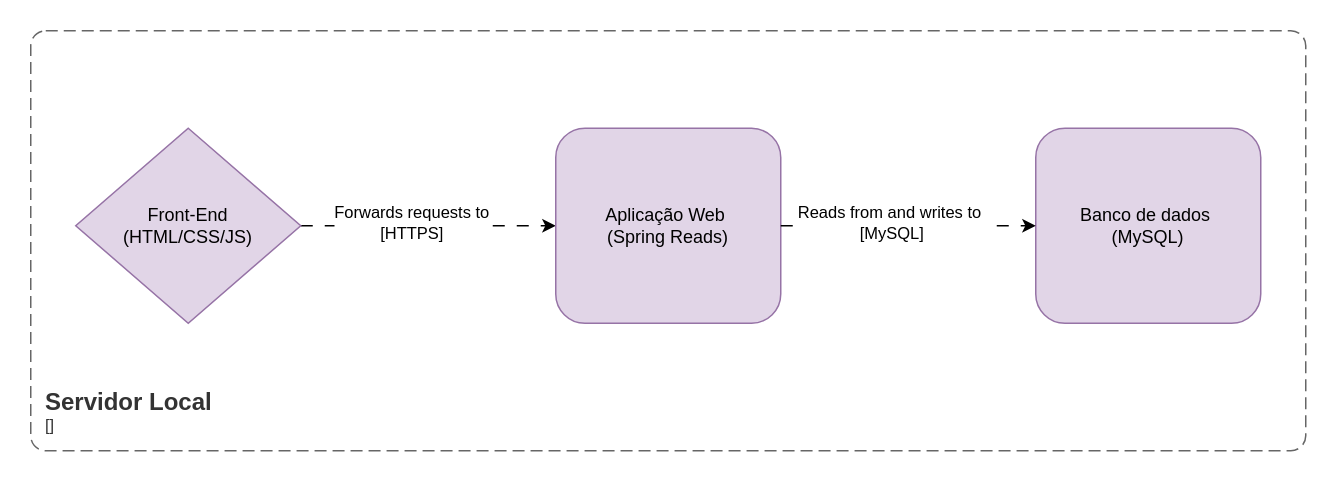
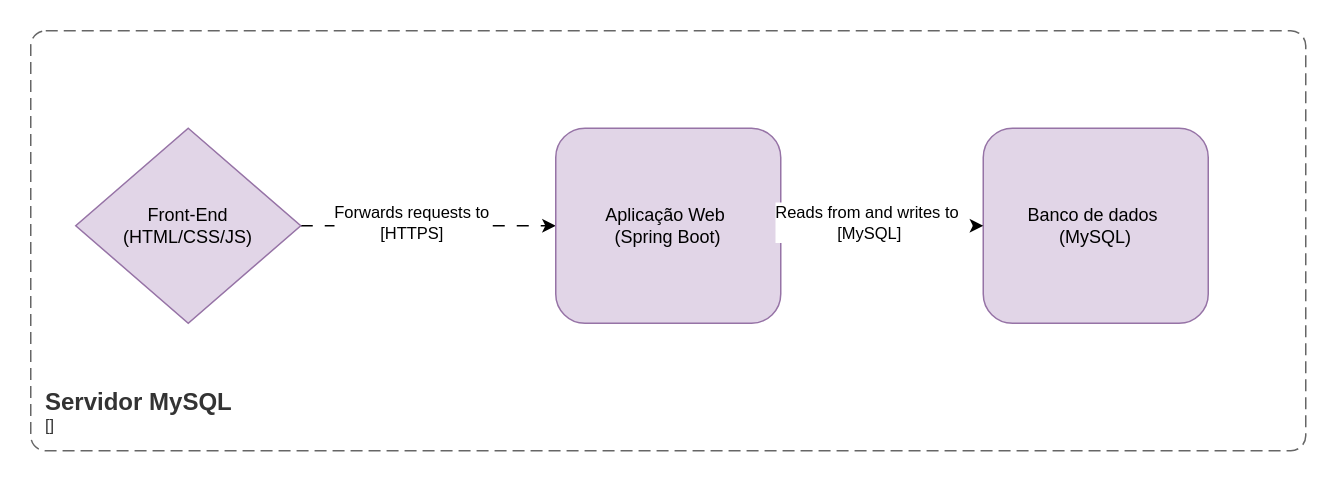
(668, 226) -> (668, 226)
(1148, 226) -> (1096, 226)
(104, 414) -> (106, 414)
